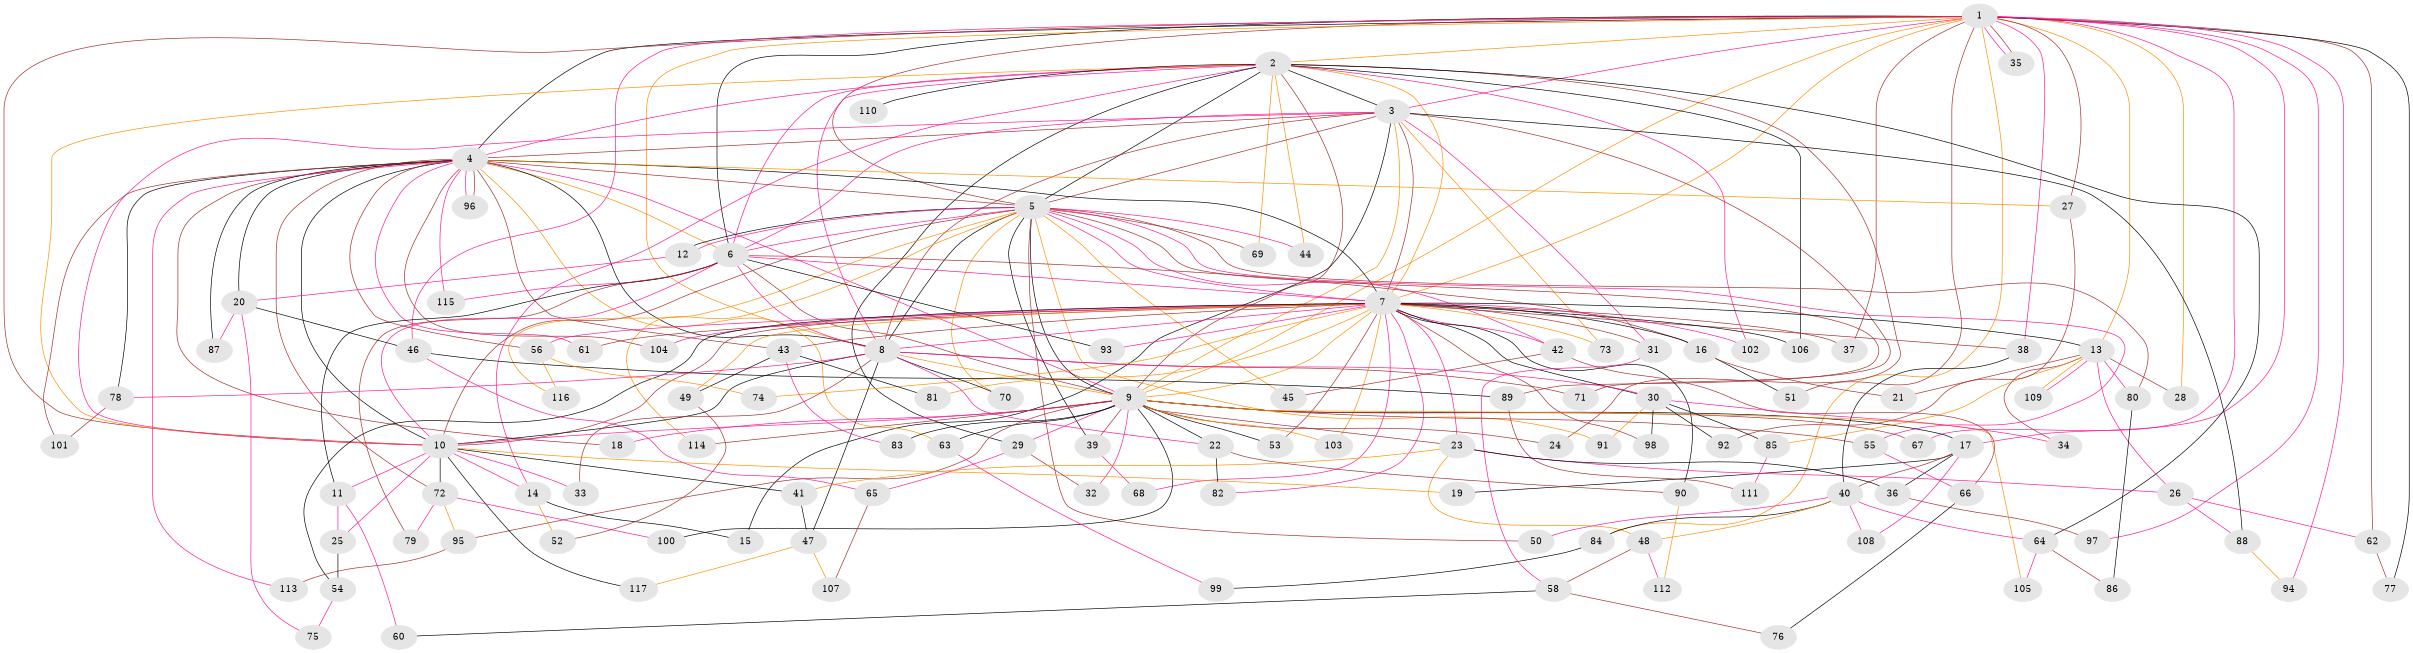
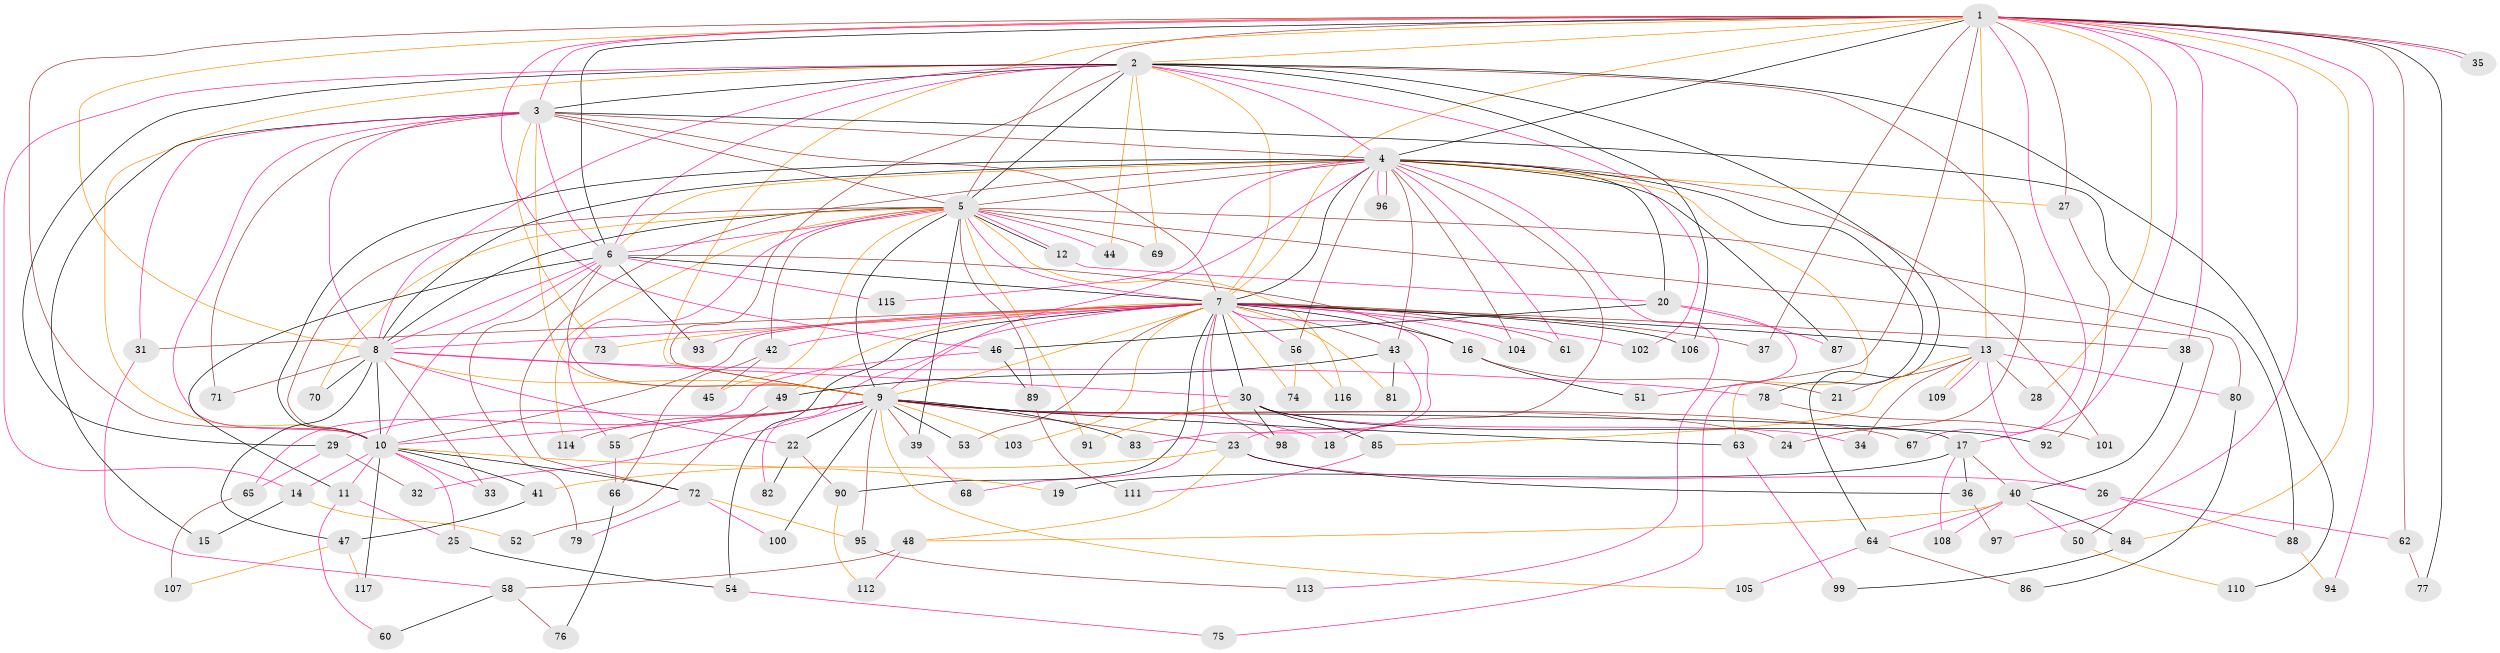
(1092, 163) -> (345, 166)
(1057, 279) -> (915, 279)
(1280, 284) -> (809, 237)
none -> (2155, 570)
